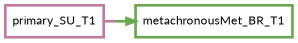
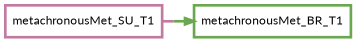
(54, 21) -> (84, 21)
